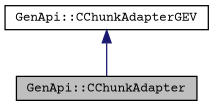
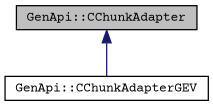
(107, 60) -> (107, 60)
